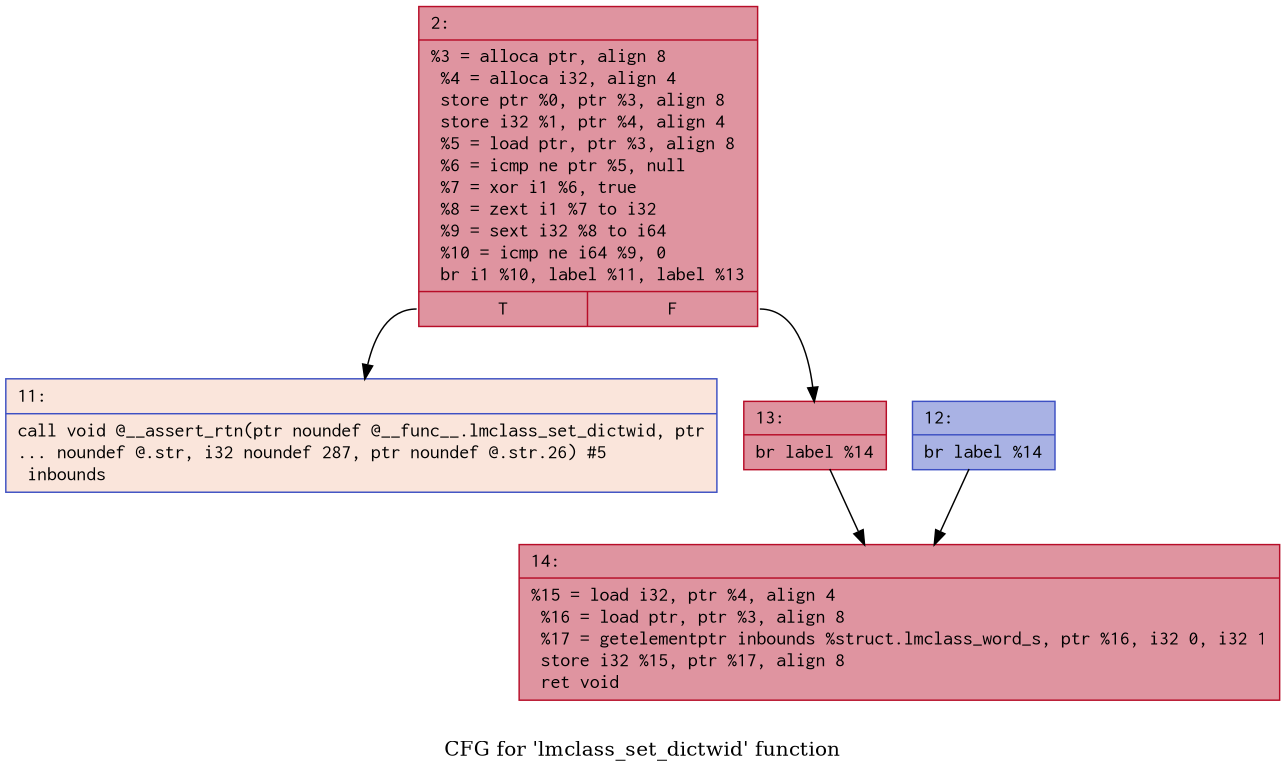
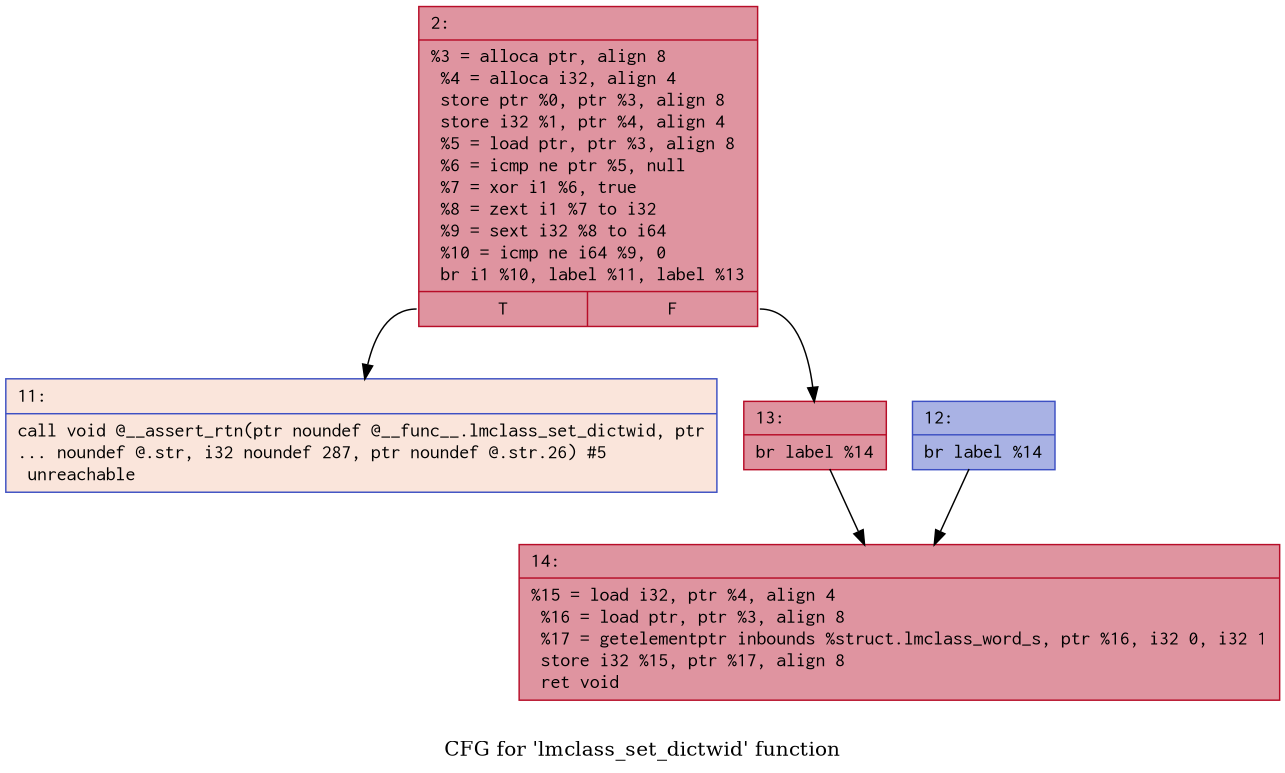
(62, 474) -> (77, 474)
